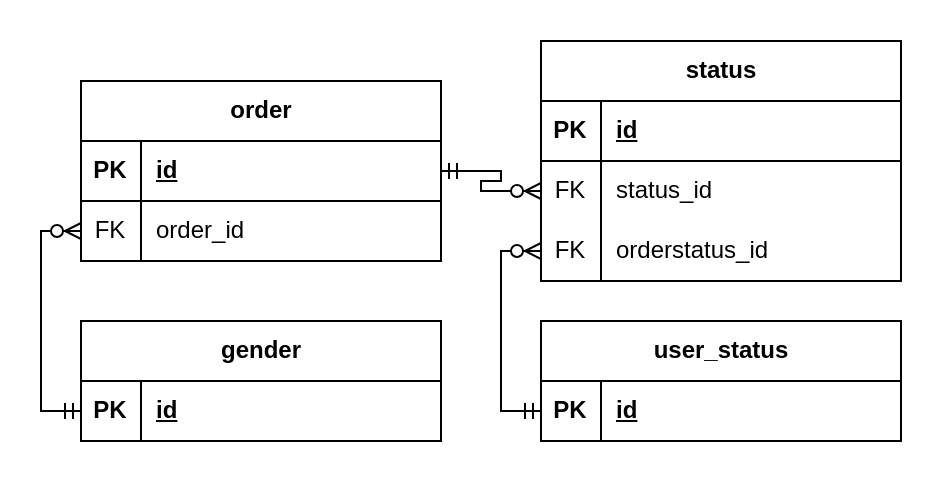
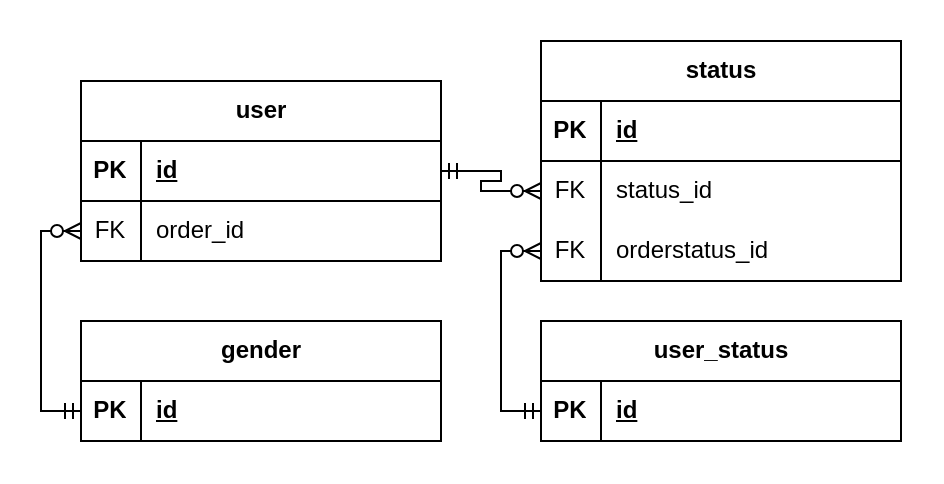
(262, 111) -> (262, 111)
